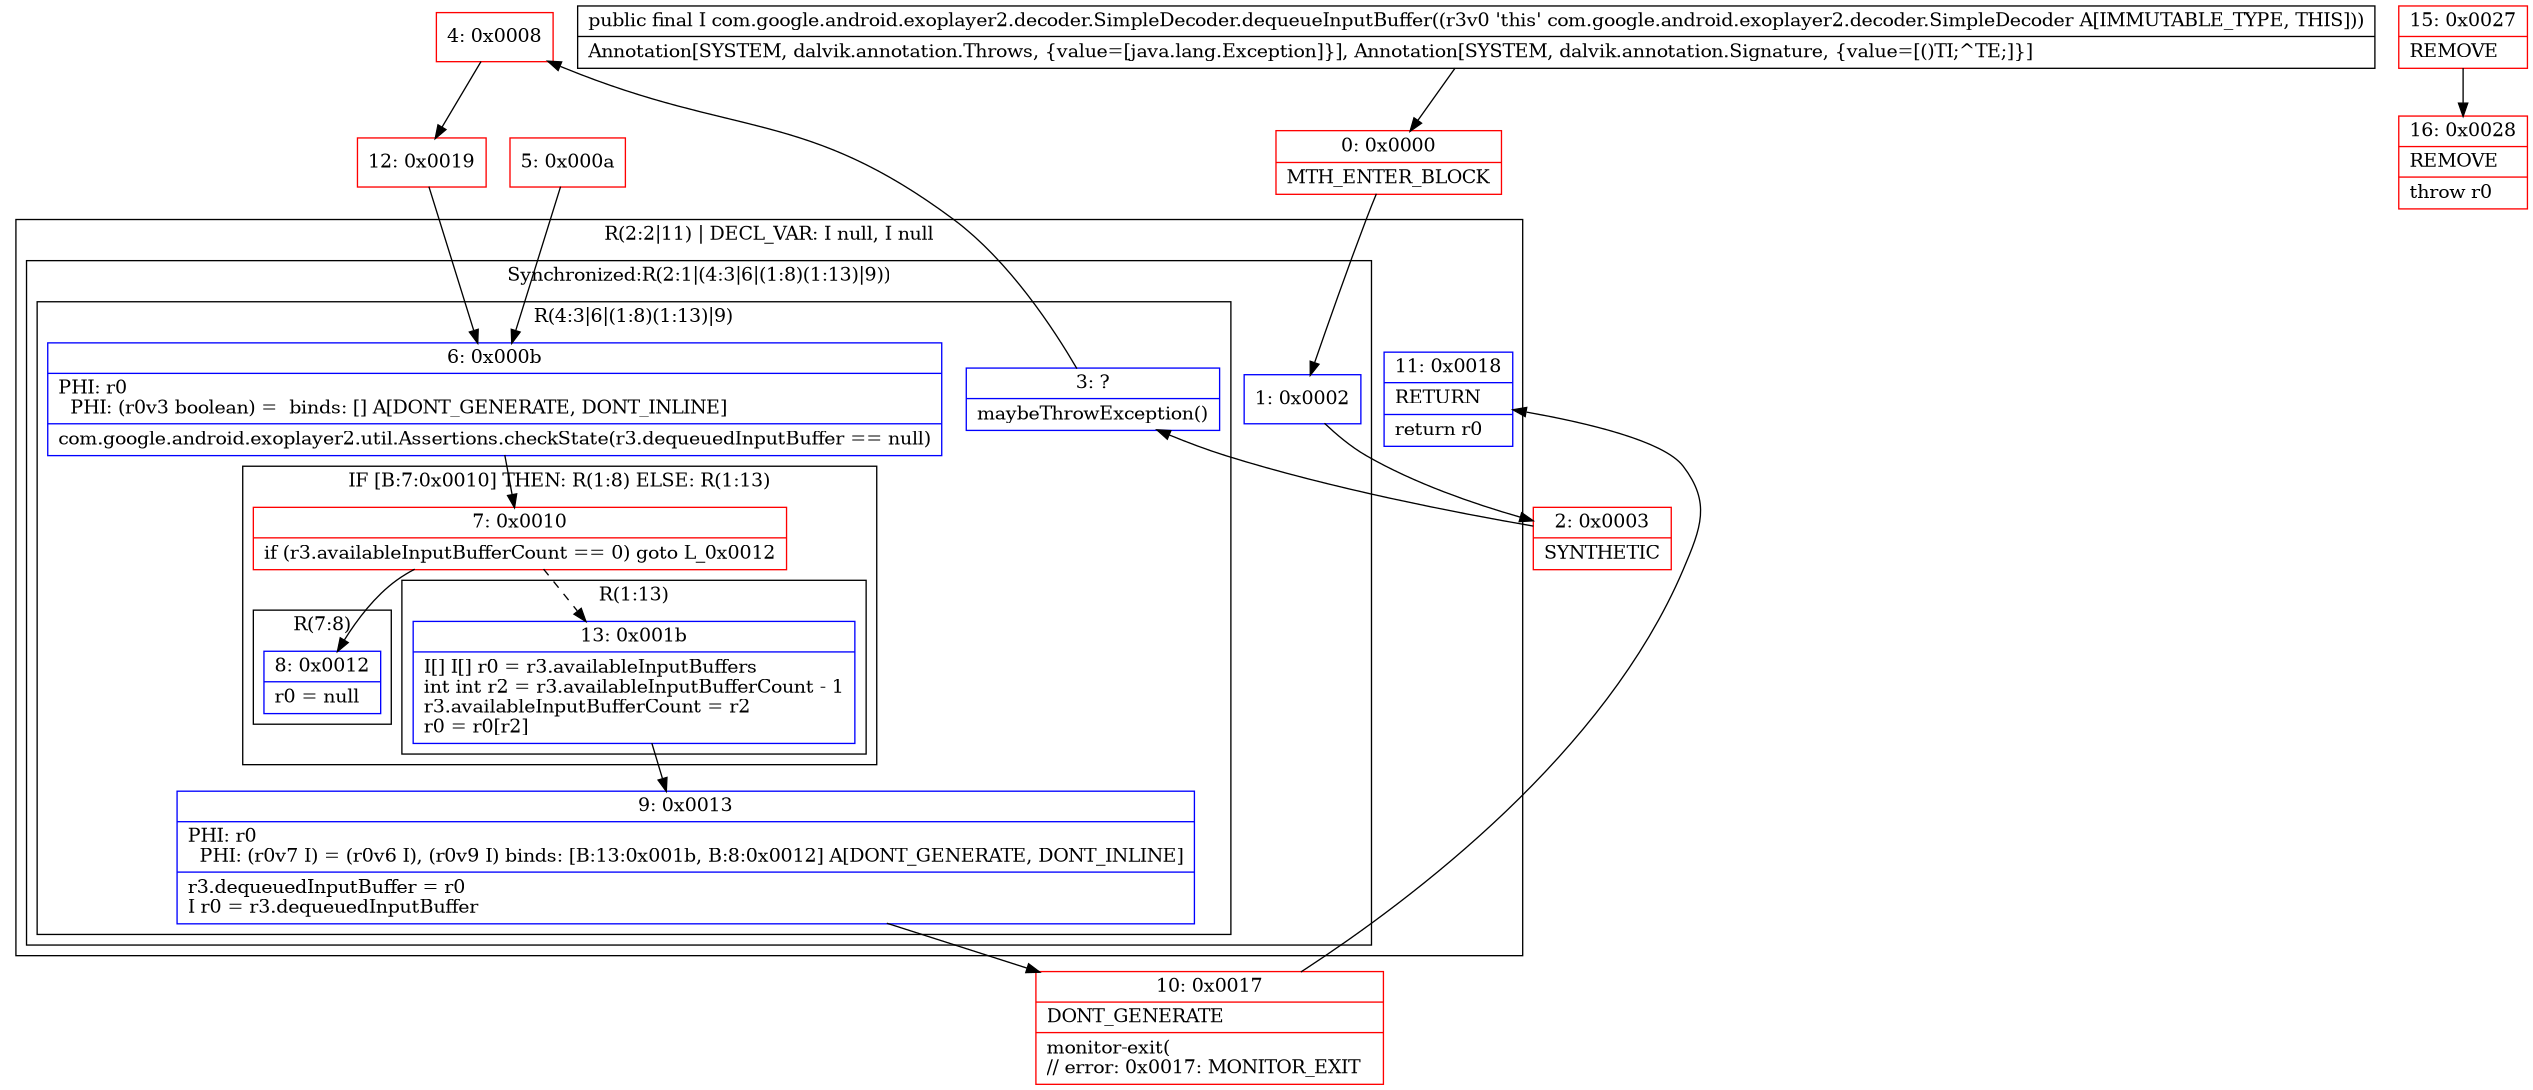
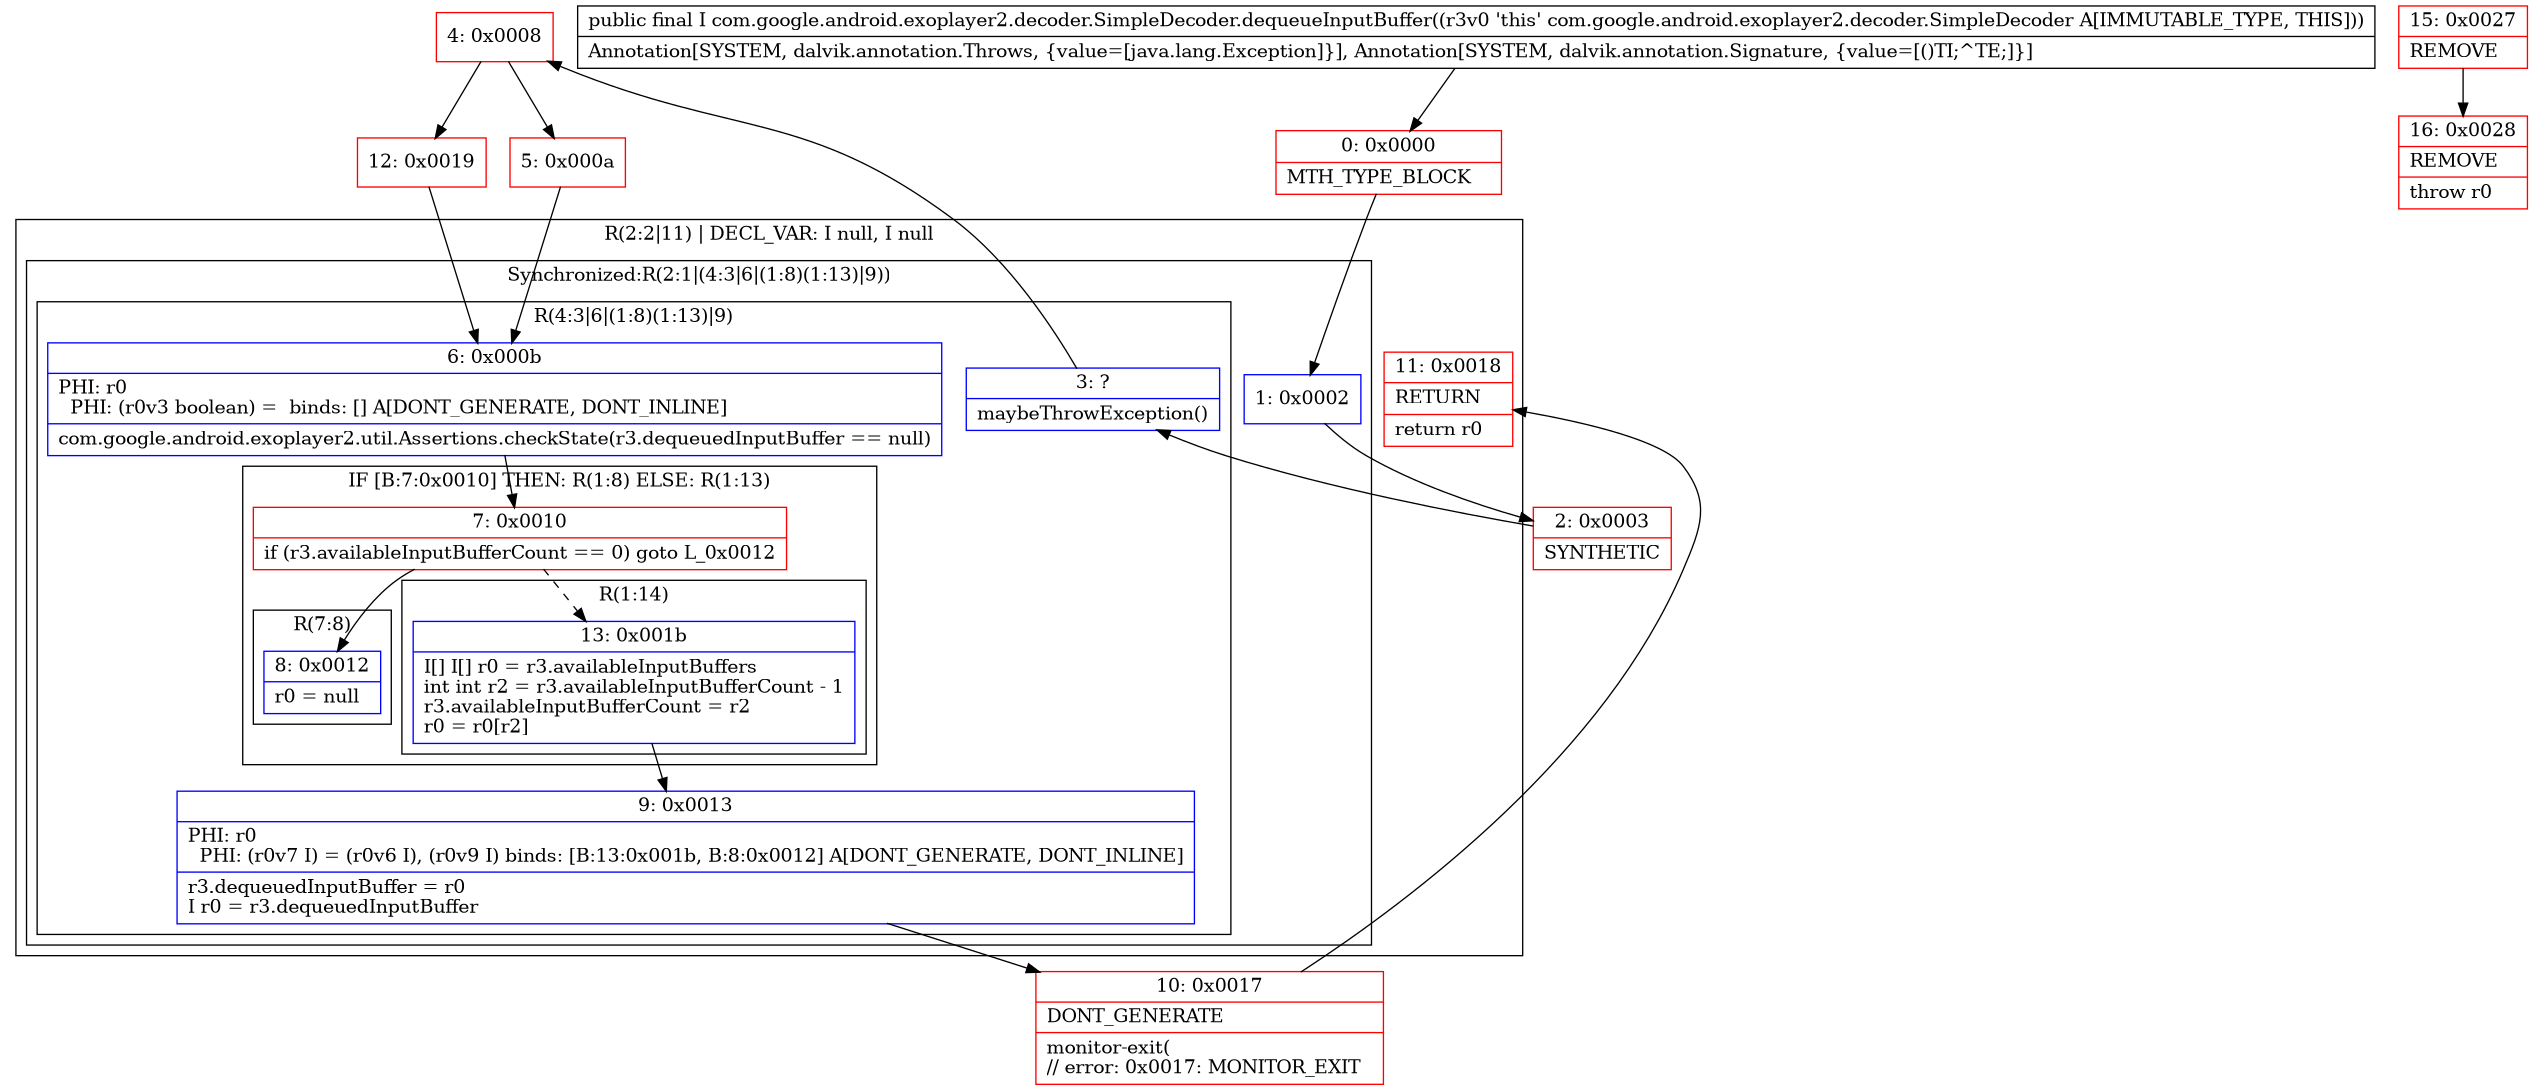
none -> (528, 94)
(1389, 178) -> (1379, 178)
(1448, 399) -> (1448, 399)
(634, 596) -> (634, 596)
